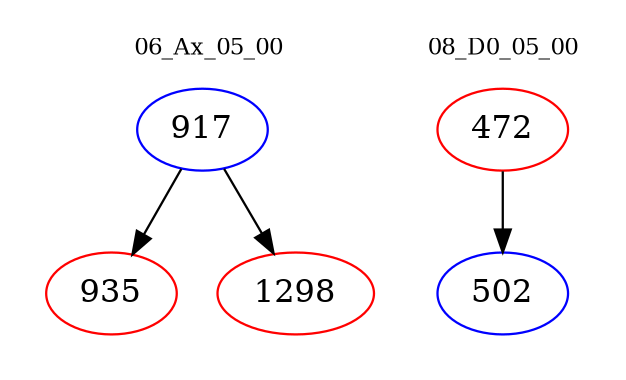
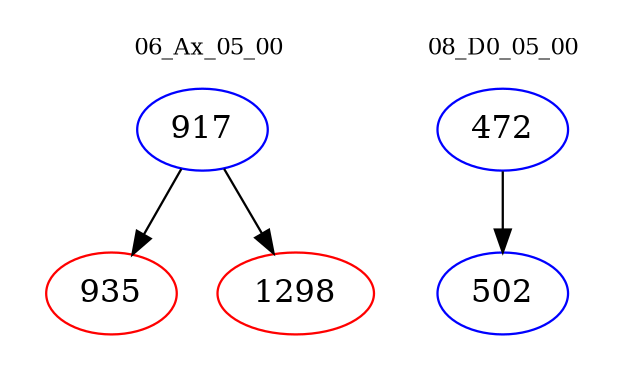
(503, 130) -> (503, 130)
